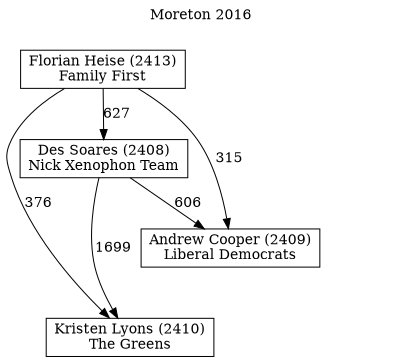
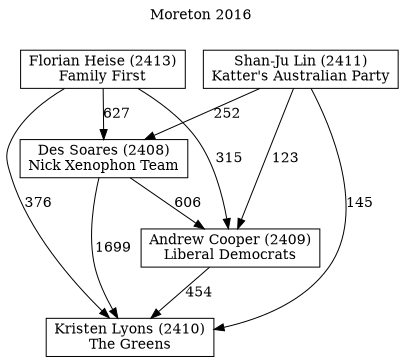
none -> (301, 69)
none -> (184, 289)
